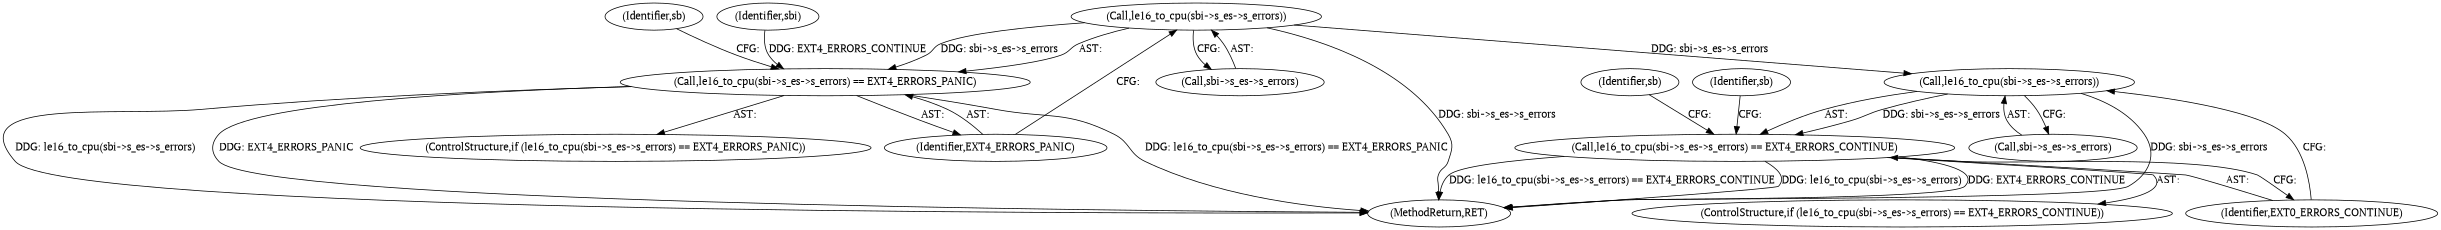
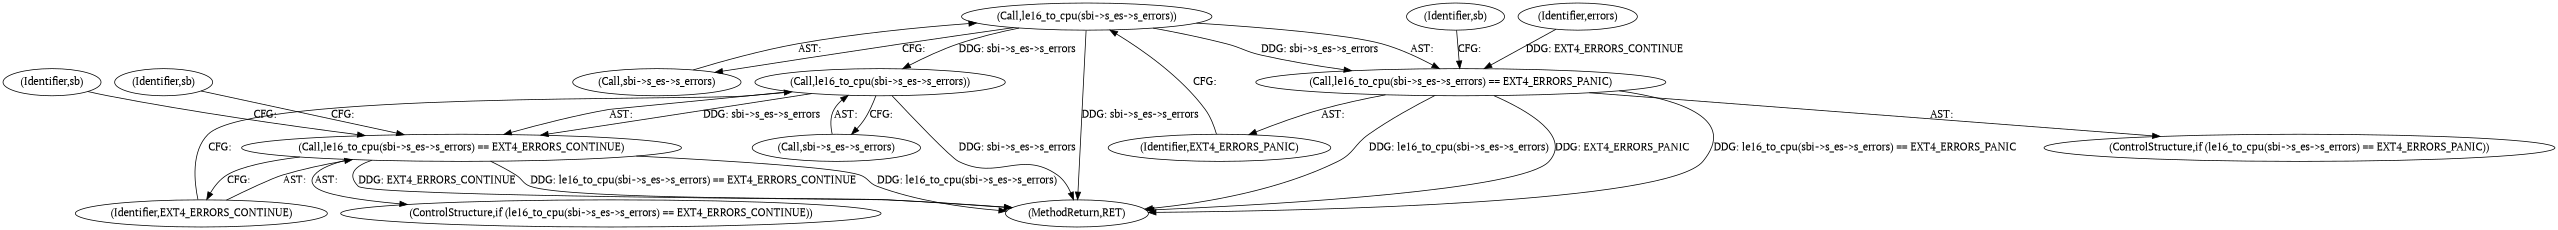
(768, 17) -> (1578, 17)
(950, 111) -> none
(2312, 213) -> (201, 213)
